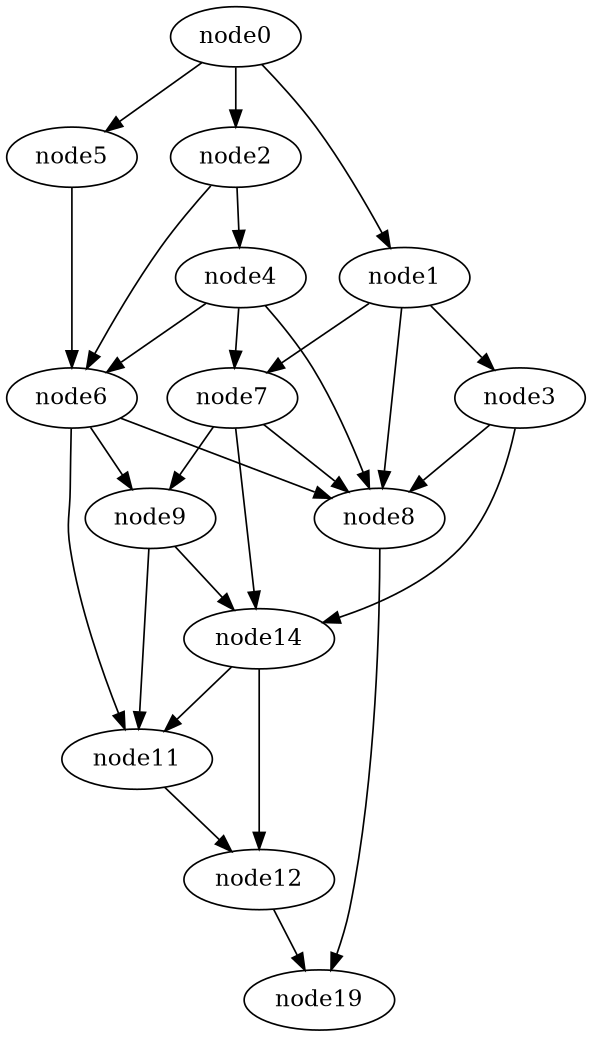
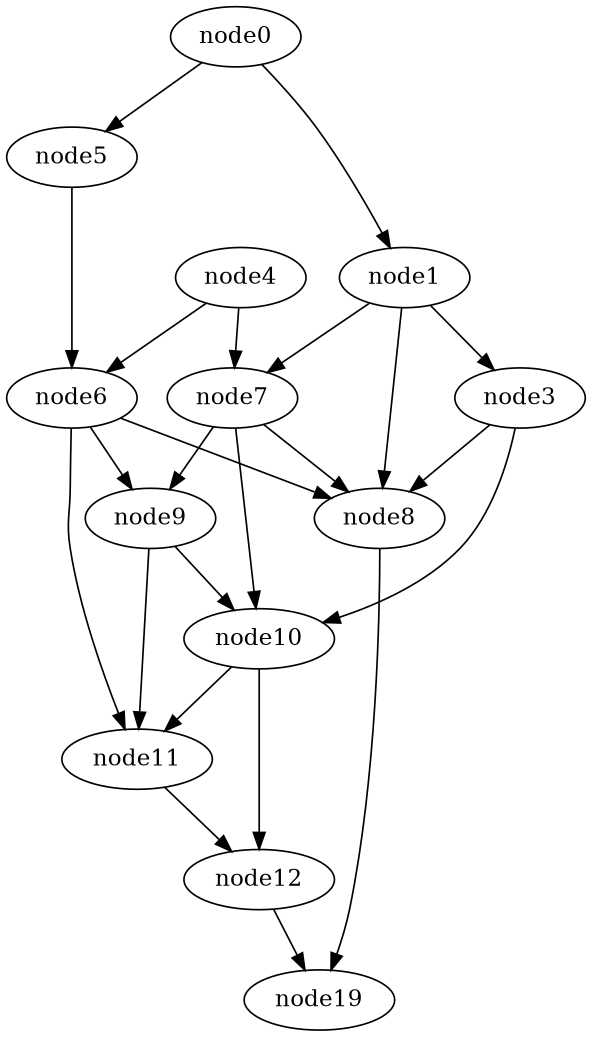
(236, 157) -> none
(322, 384) -> none
(259, 639) -> (259, 639)
